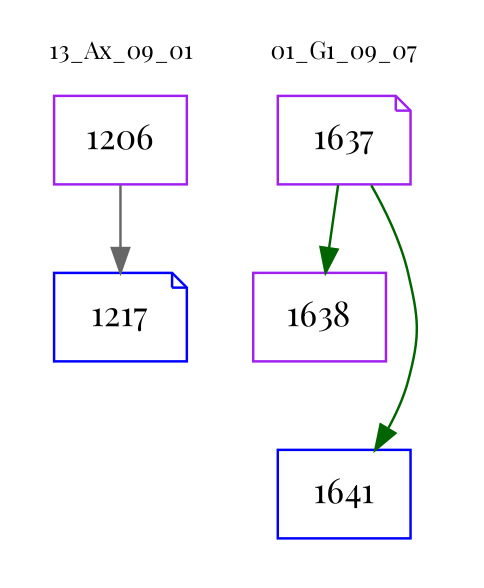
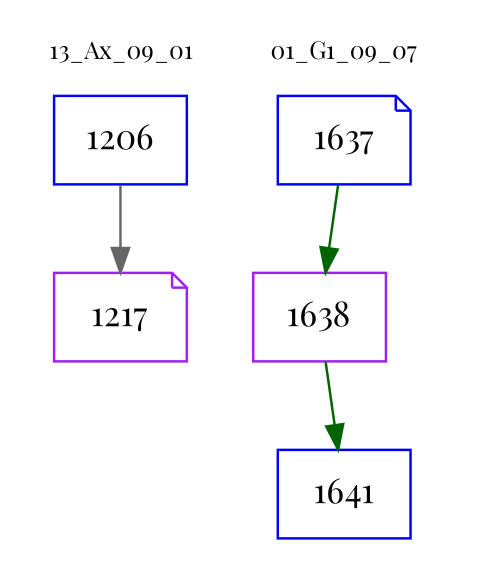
(120, 140) -> (120, 140)
(344, 140) -> (344, 140)
(415, 305) -> (330, 394)
(120, 317) -> (120, 317)
